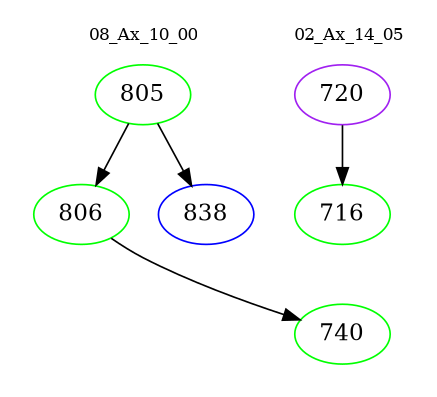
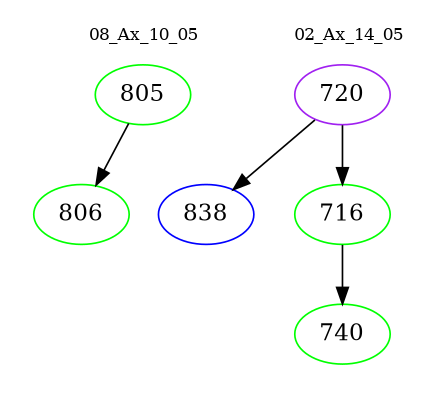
(144, 36) -> (144, 36)
(171, 147) -> (293, 139)
(195, 282) -> (342, 266)
